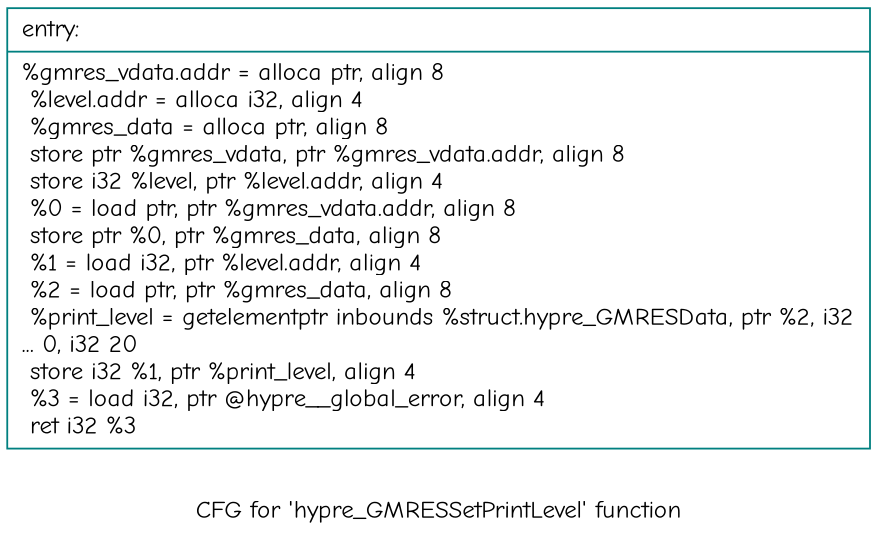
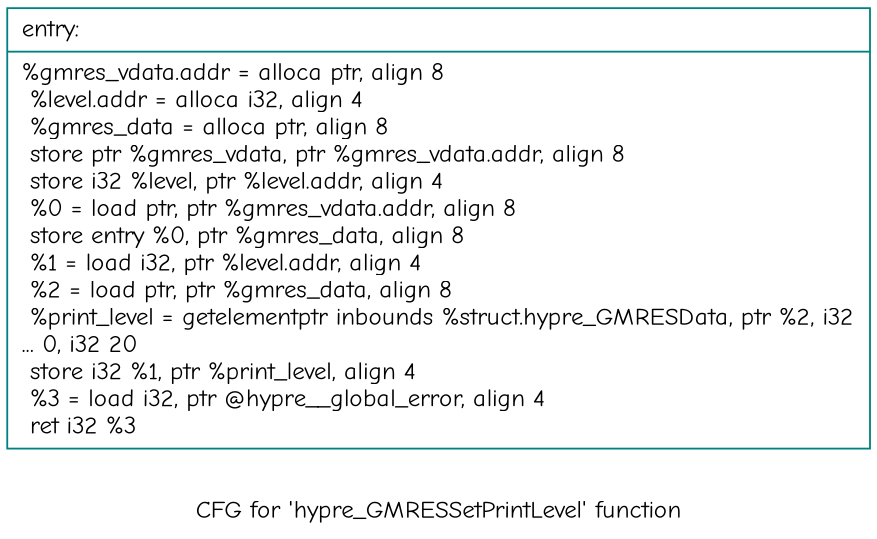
(232, 236) -> (244, 236)
